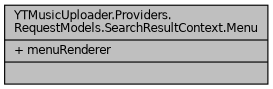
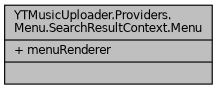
(136, 28) -> (108, 28)
